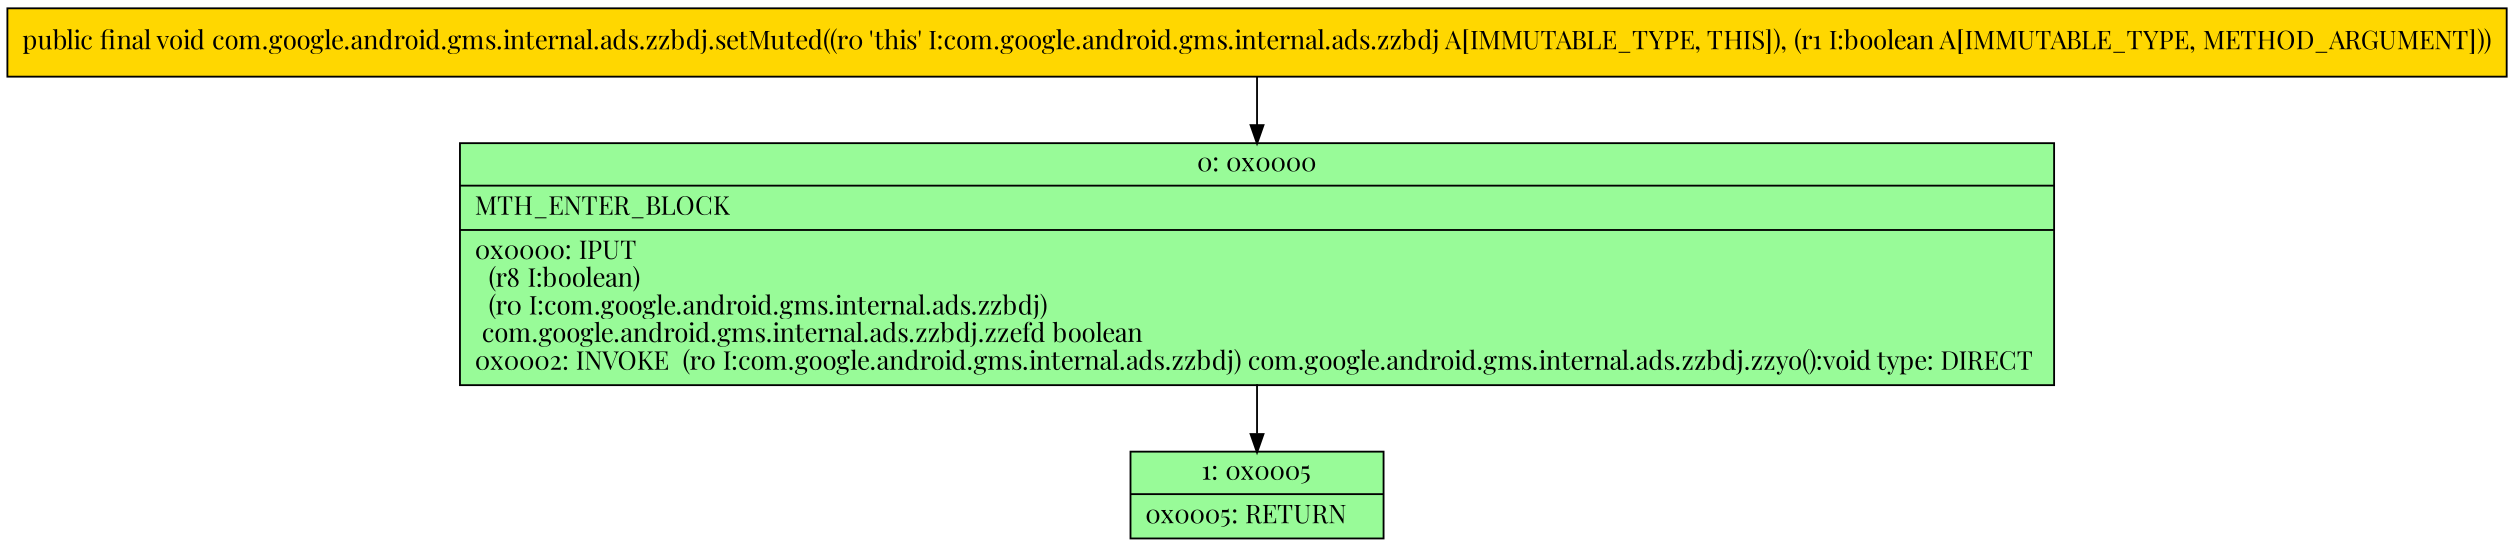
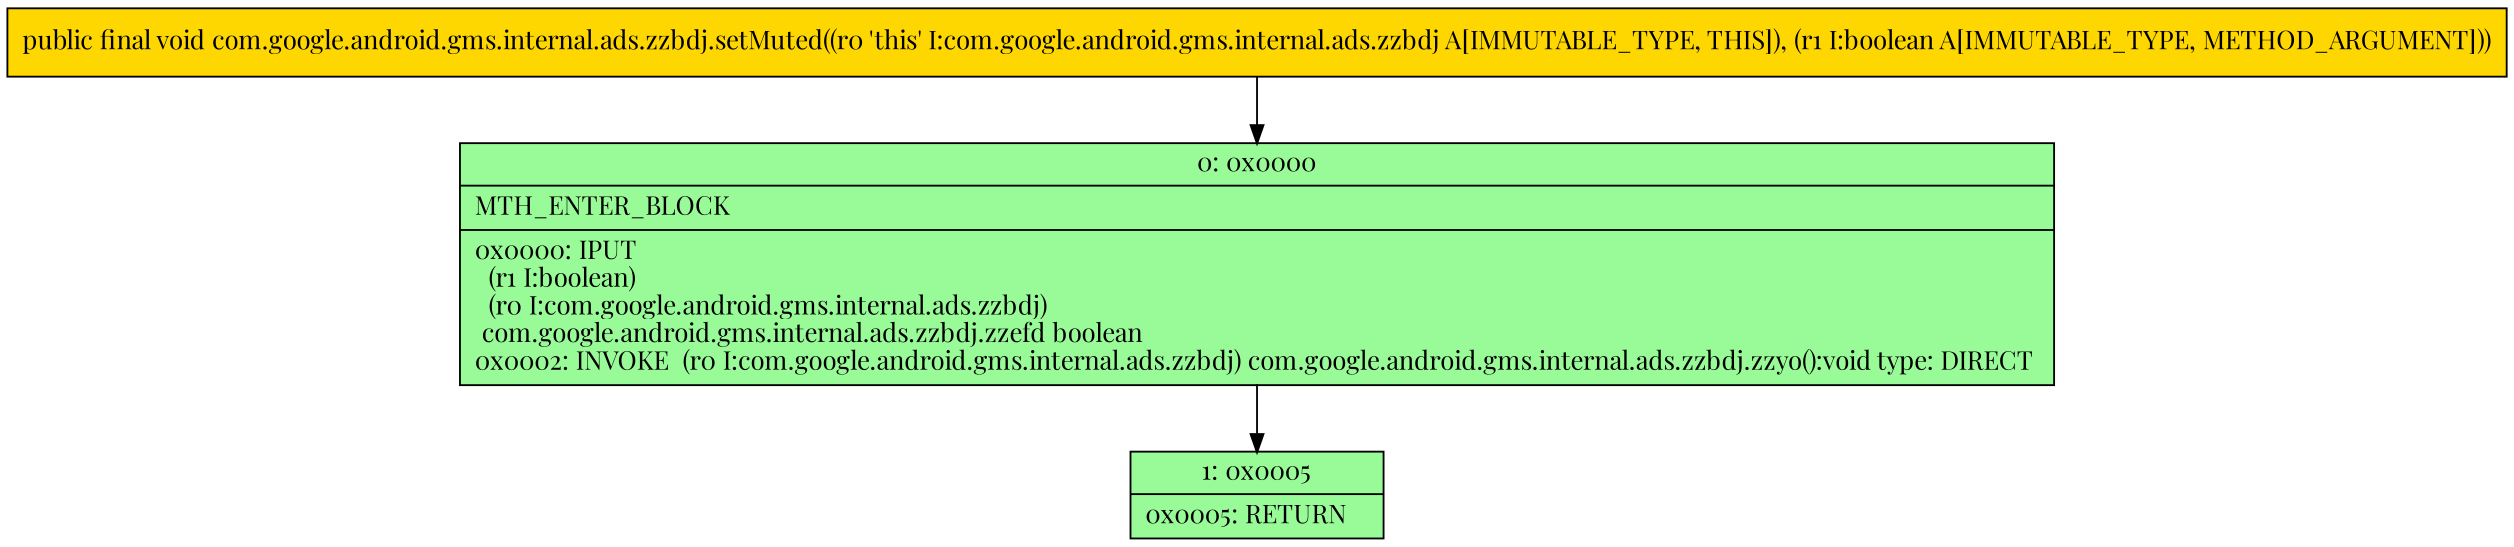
(558, 279) -> (556, 279)
